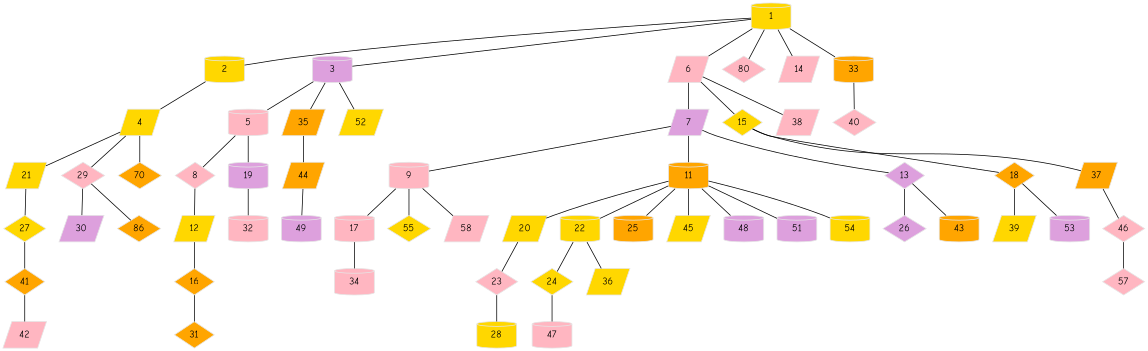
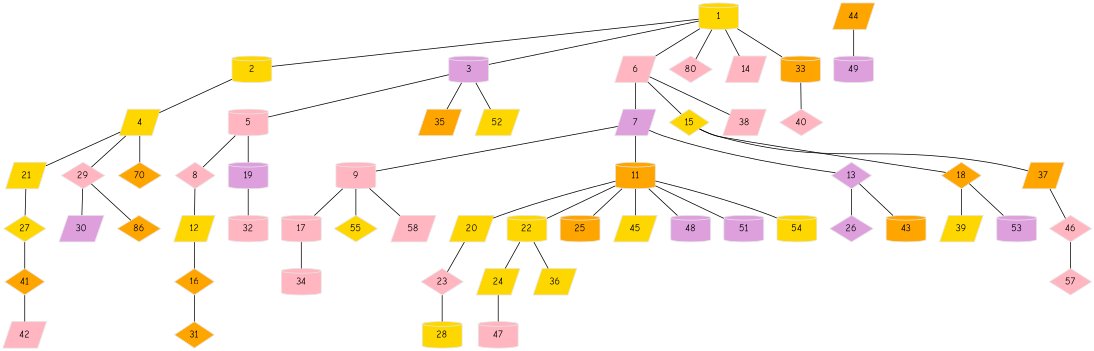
(304, 149) -> none
(552, 282) -> (498, 282)
